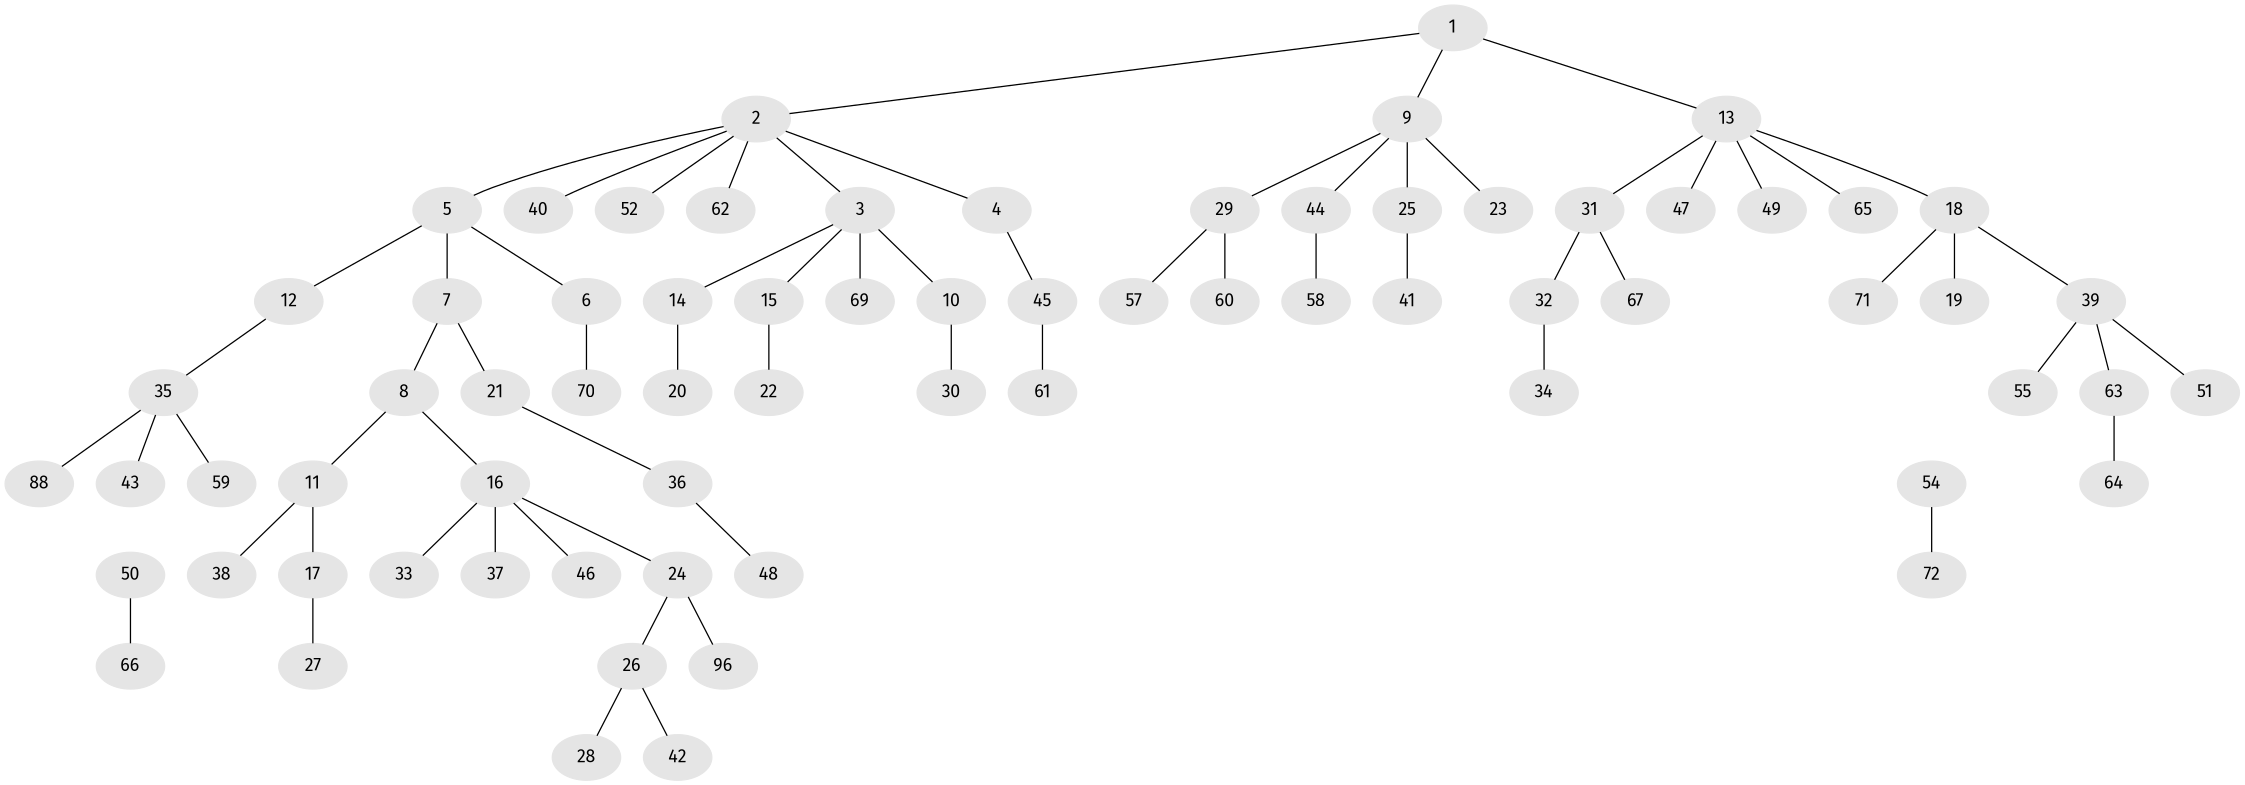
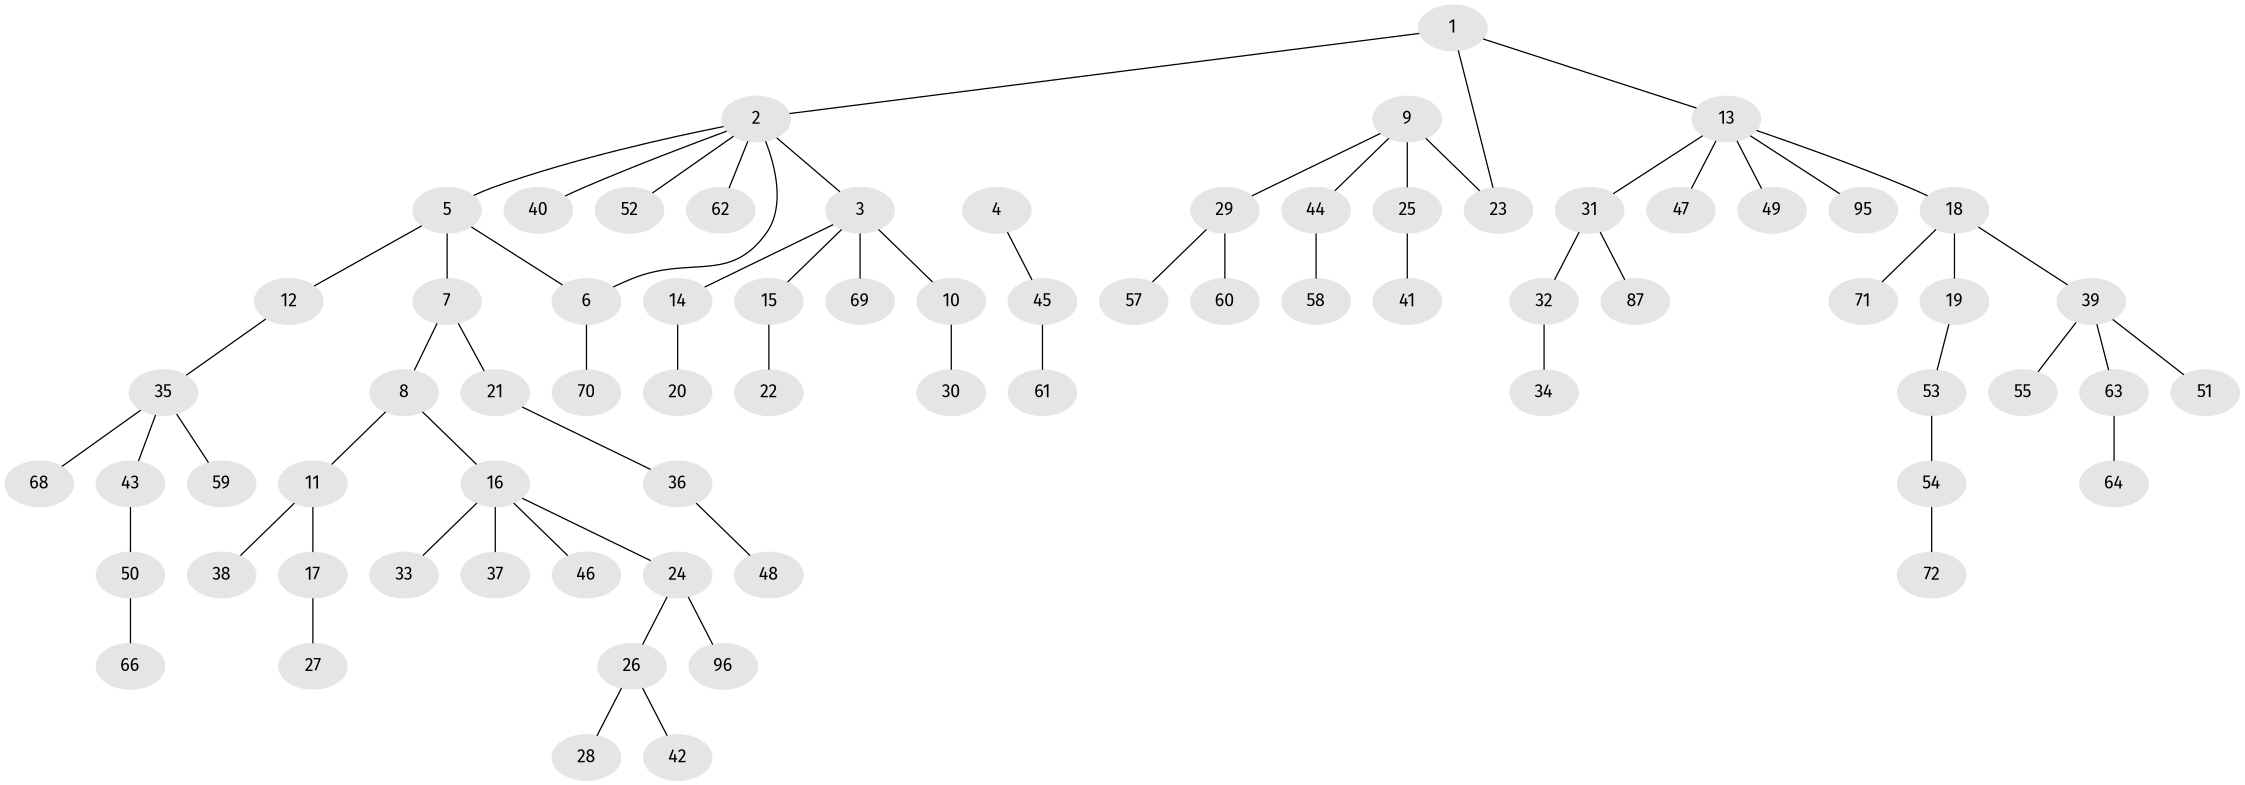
(1430, 74) -> (1476, 119)
(877, 165) -> (740, 257)
(1863, 210) -> (1863, 210)
(1635, 301) -> (1635, 301)
none -> (1932, 393)
(39, 484) -> (39, 484)
none -> (130, 530)
